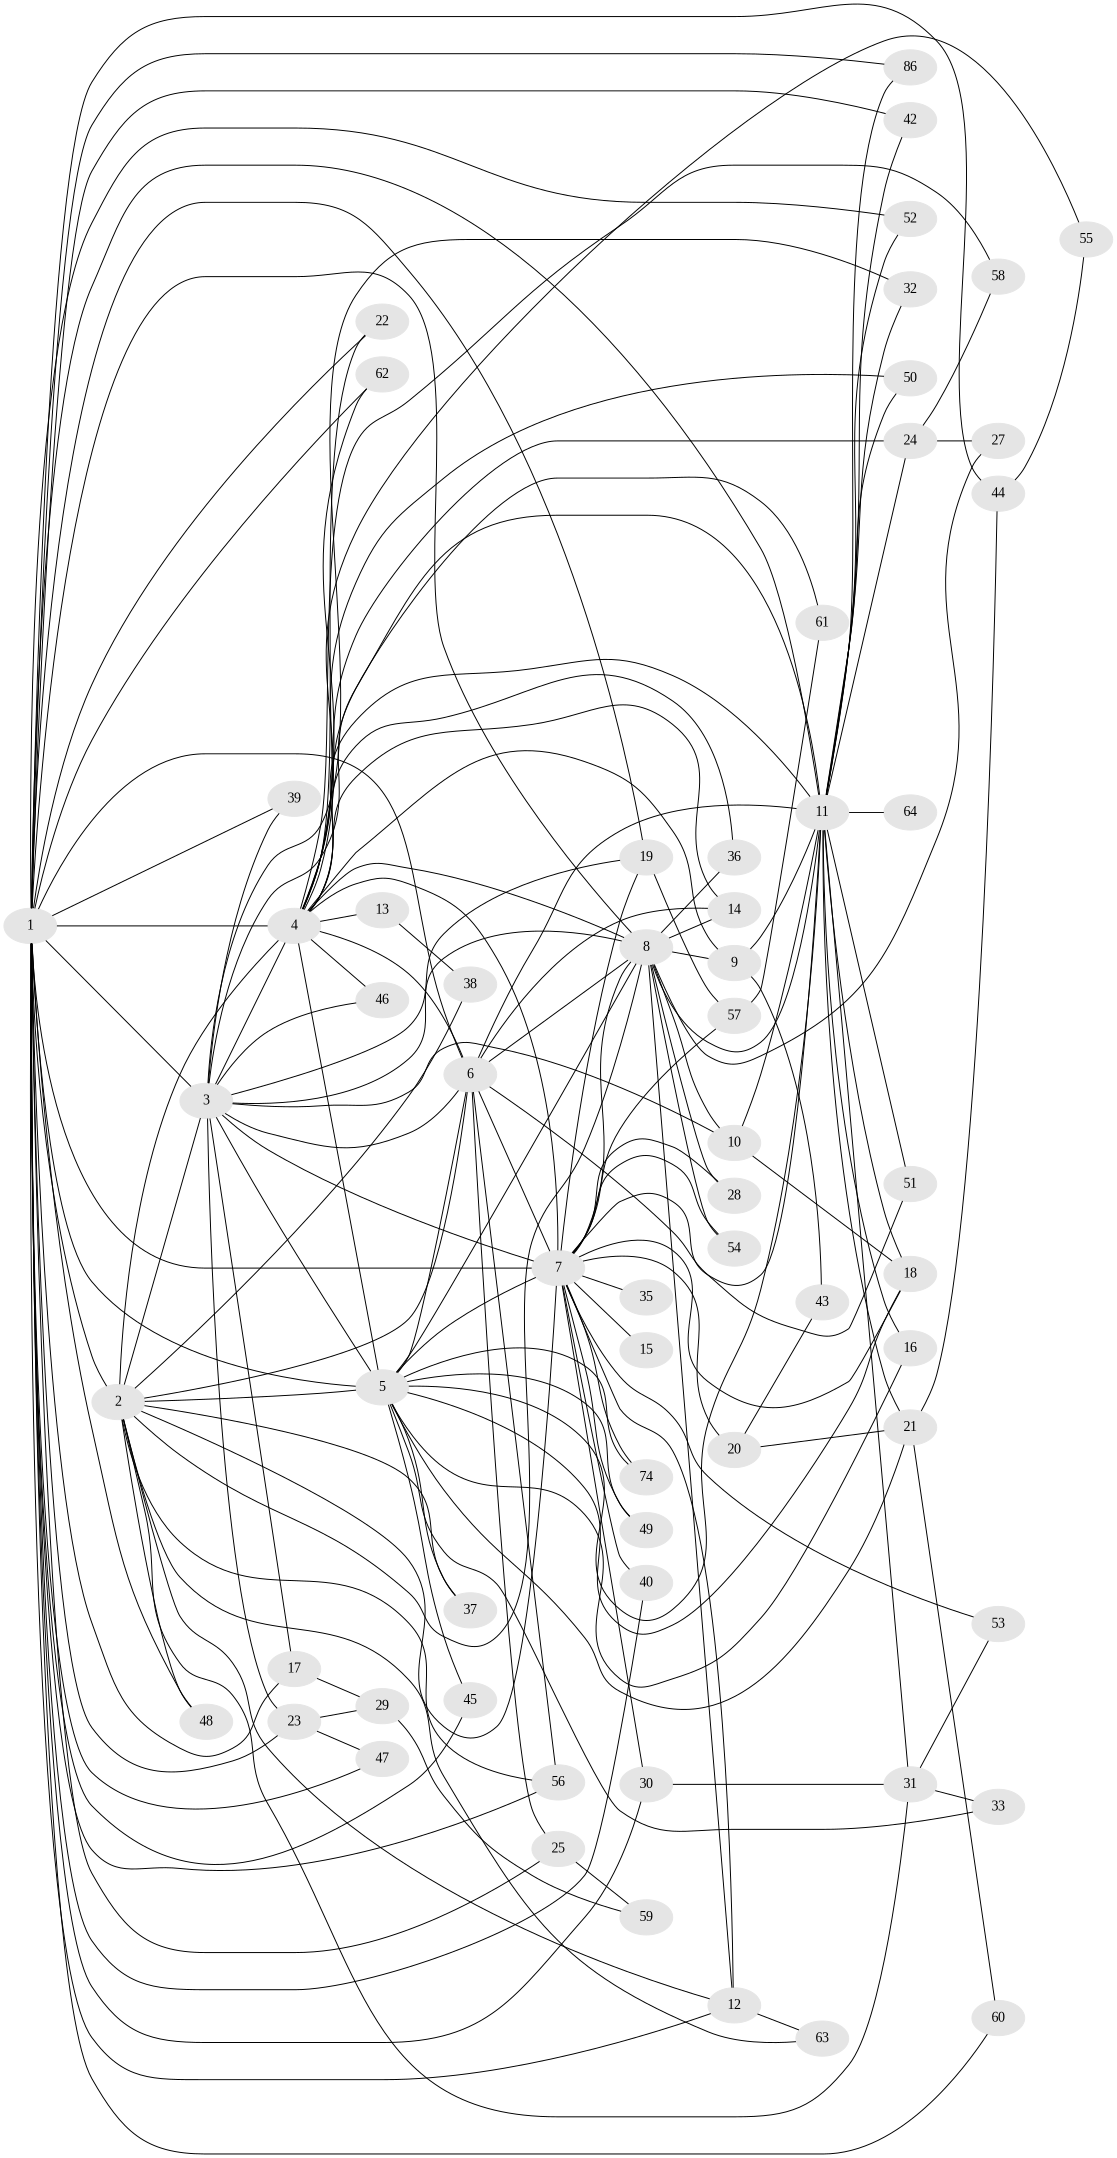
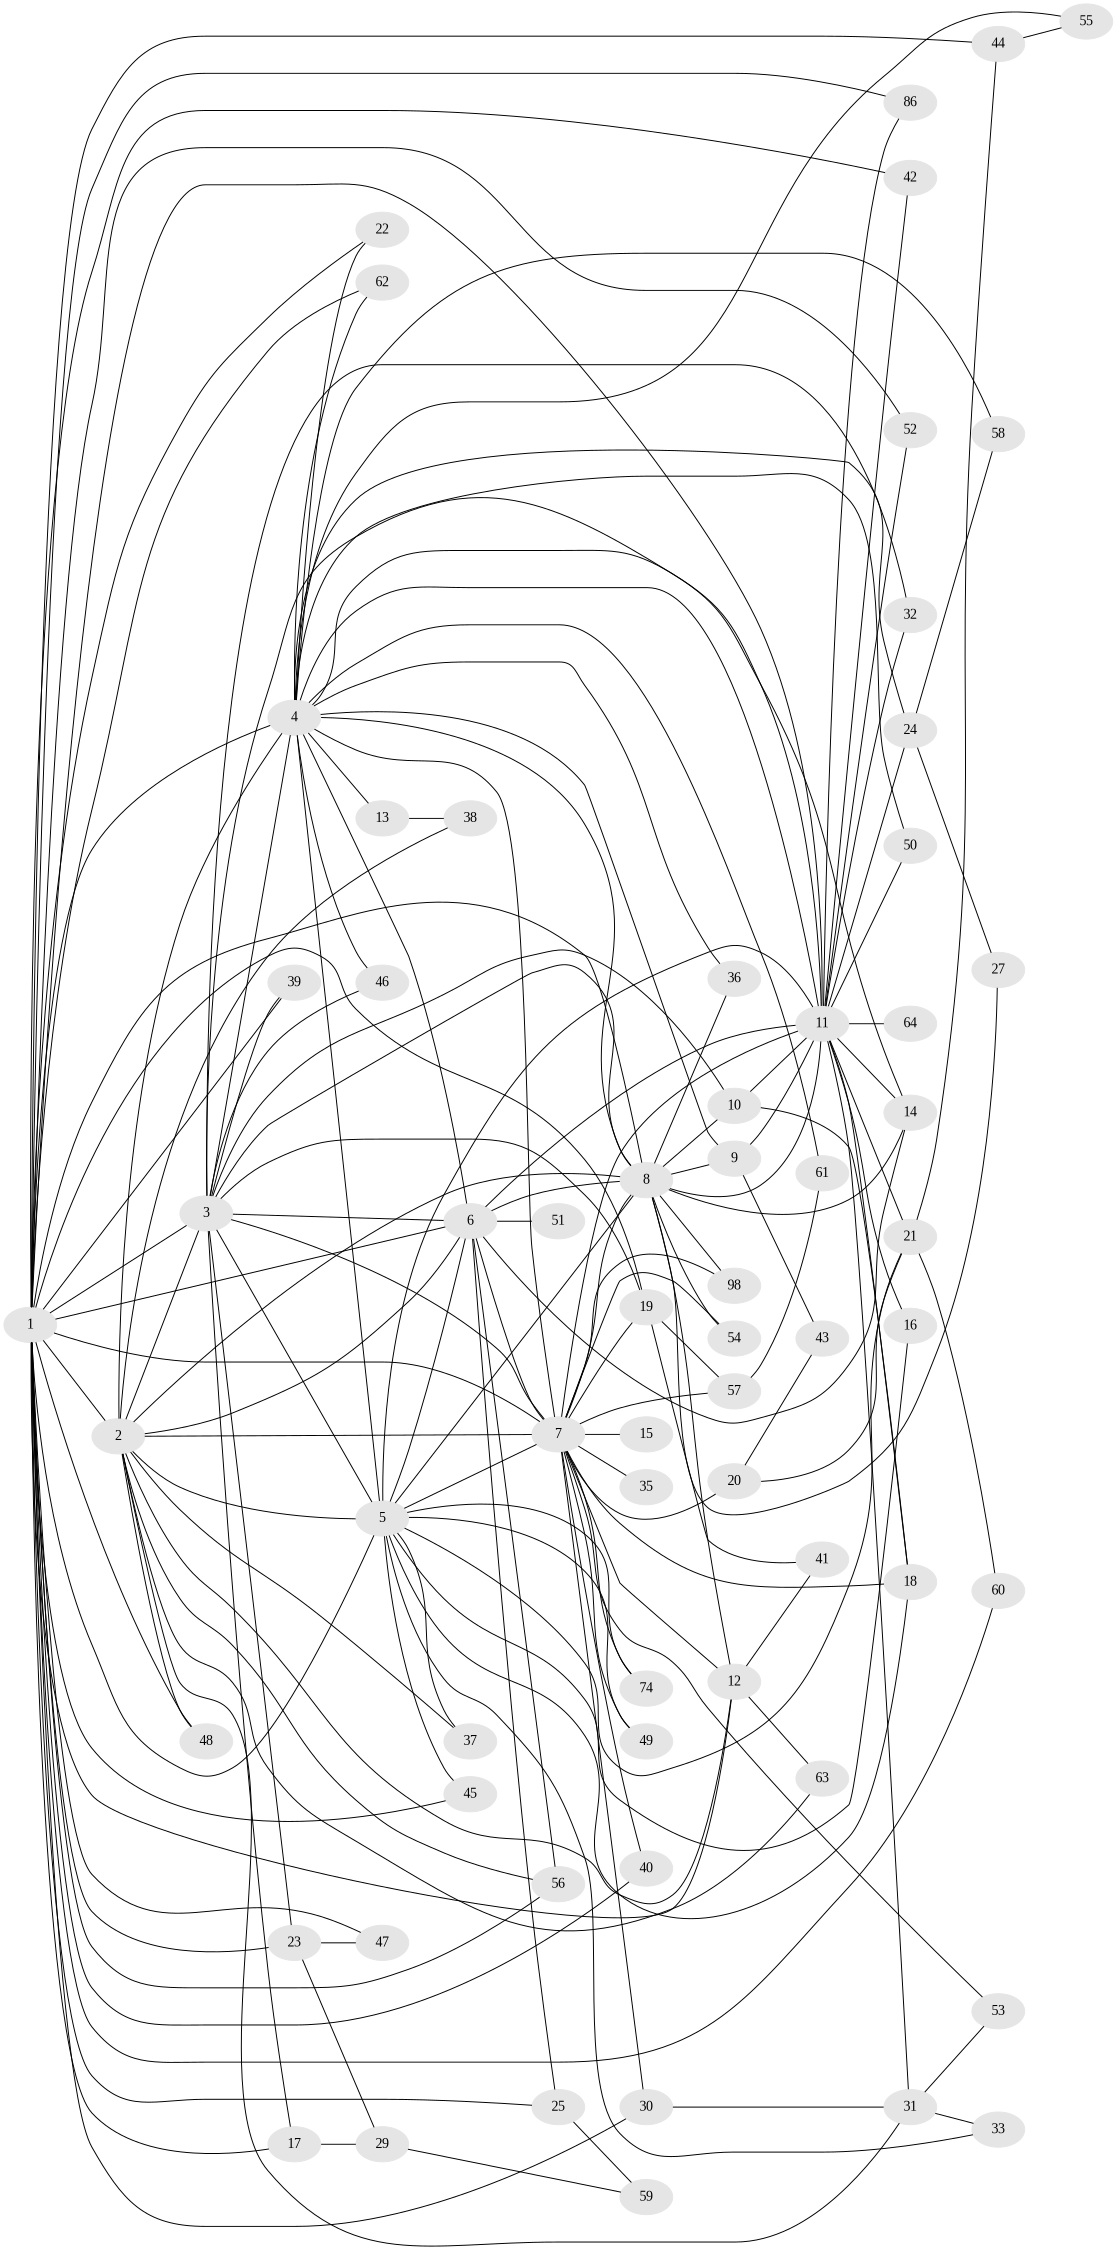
(866, 998) -> (866, 1068)
(734, 1196) -> (734, 1286)
none -> (822, 1560)
